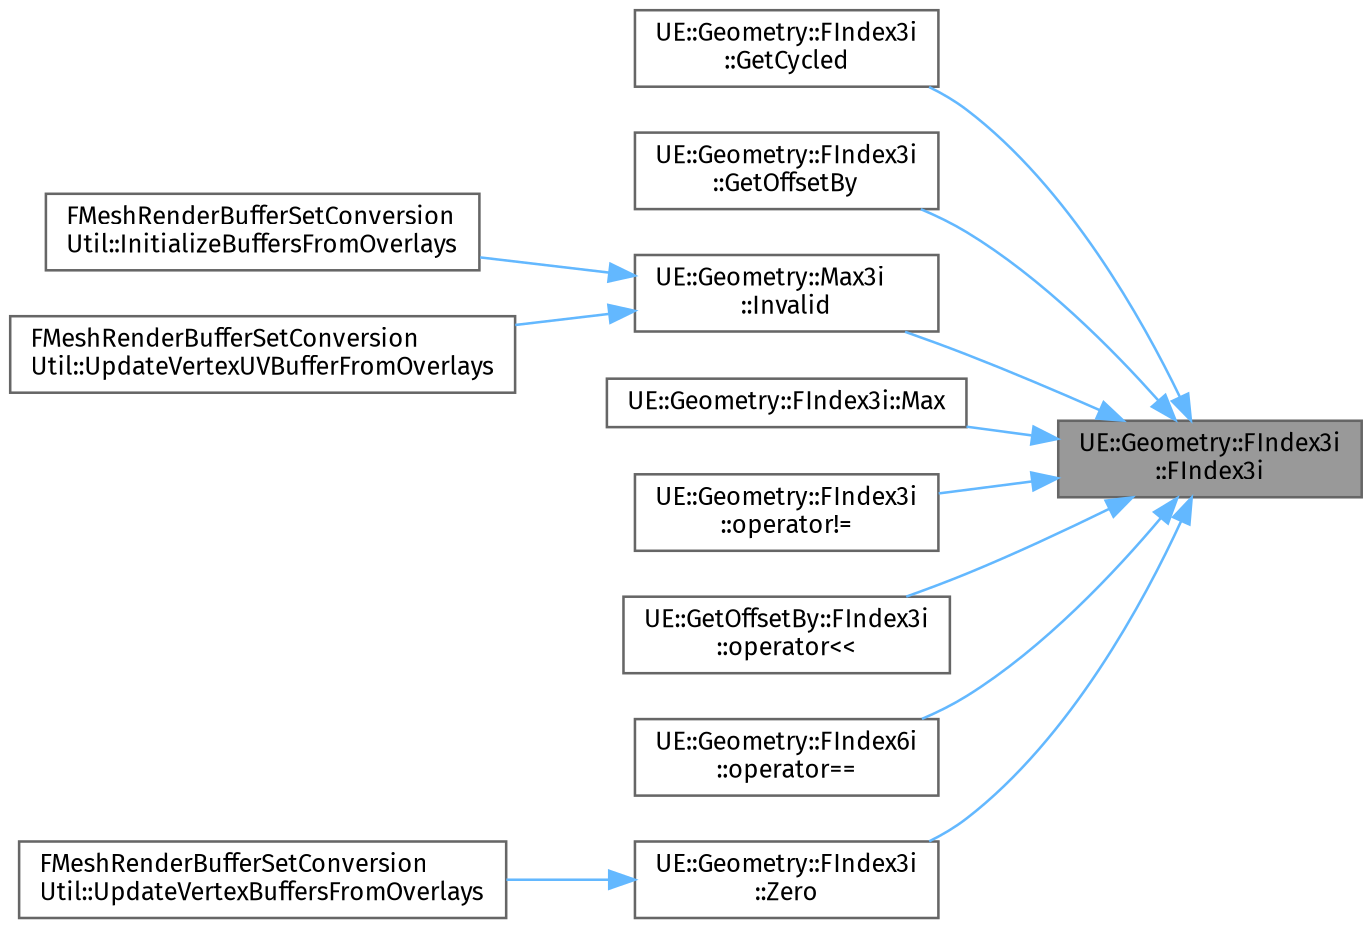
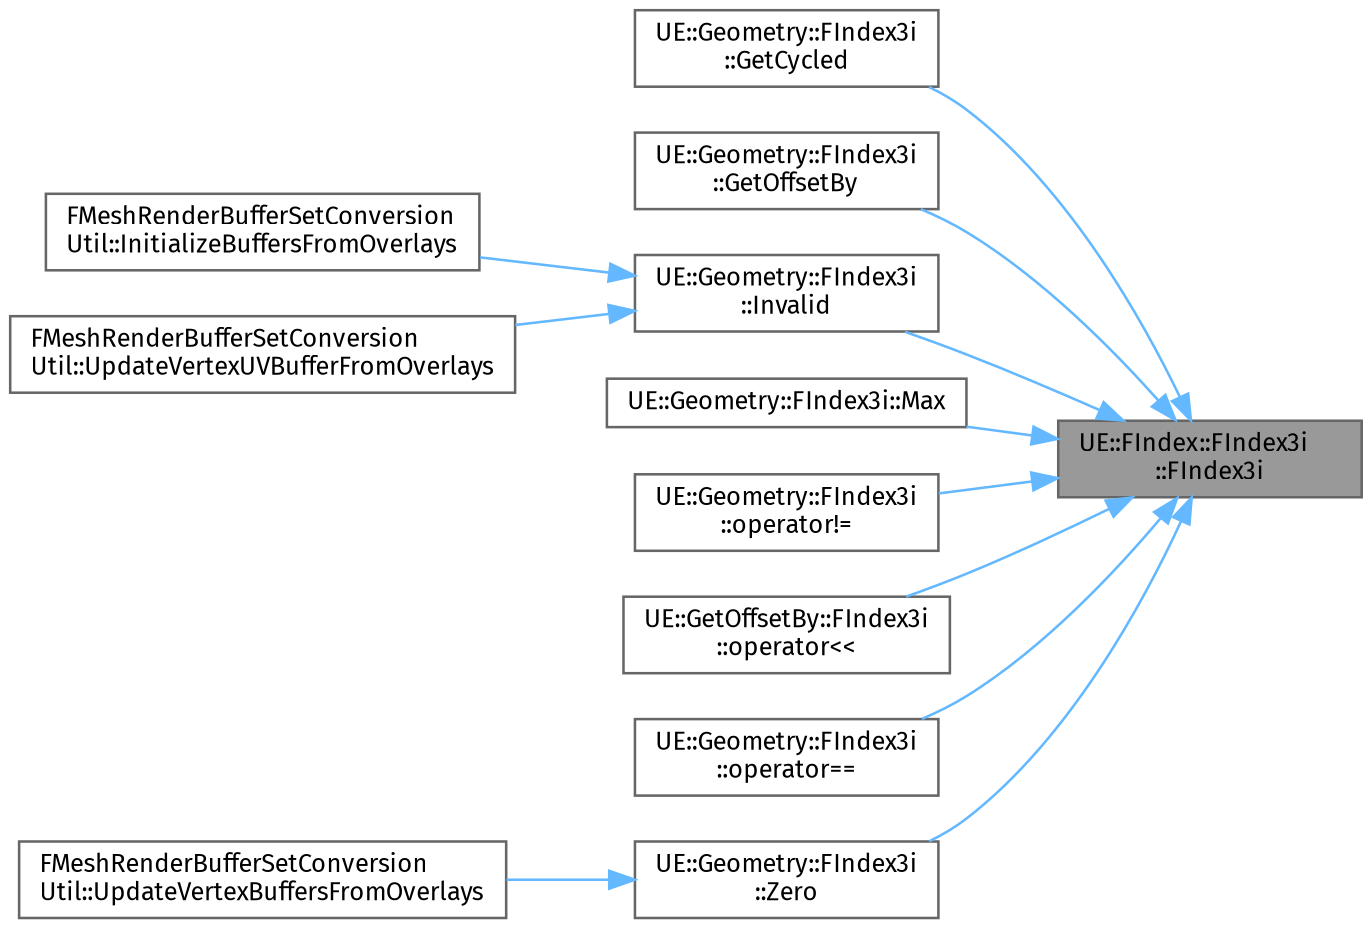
(787, 293) -> (787, 293)
(1210, 459) -> (1210, 459)
(787, 757) -> (787, 757)
